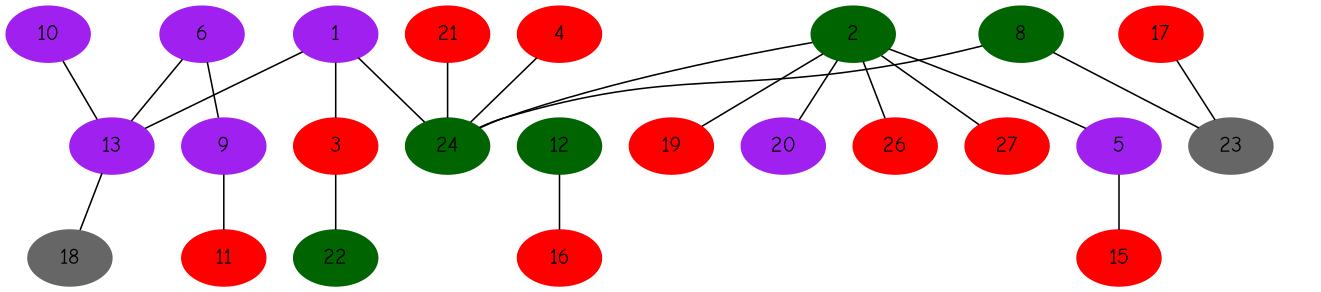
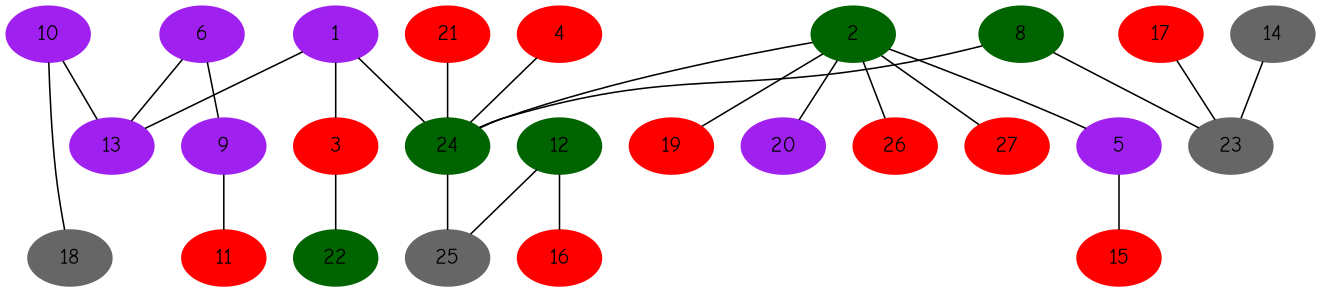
none -> (1273, 34)
(91, 202) -> (53, 146)
none -> (448, 258)
